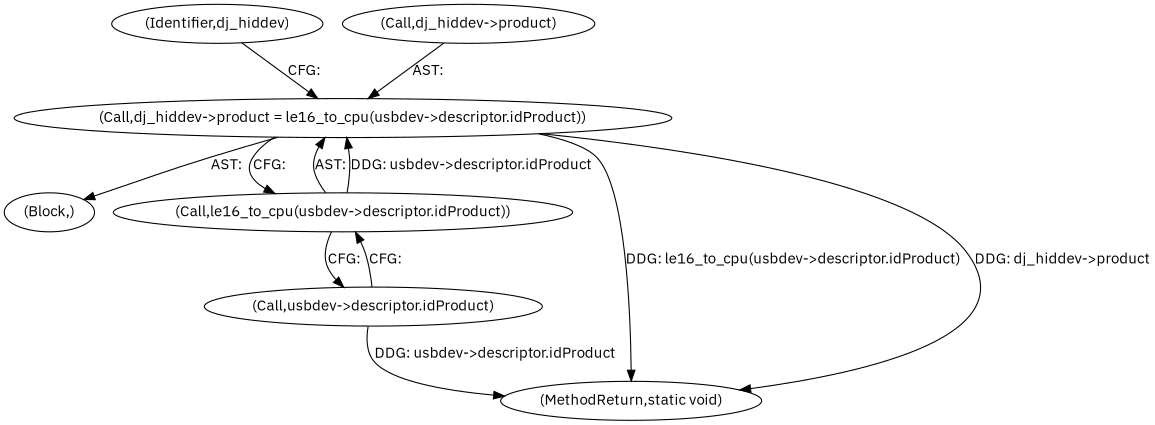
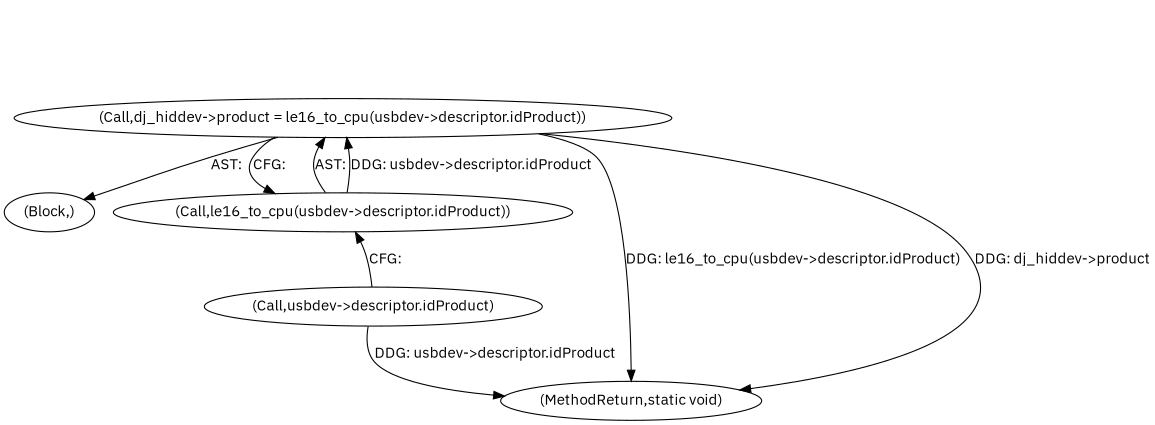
(217, 24) -> none
(469, 24) -> none
(325, 257) -> none
